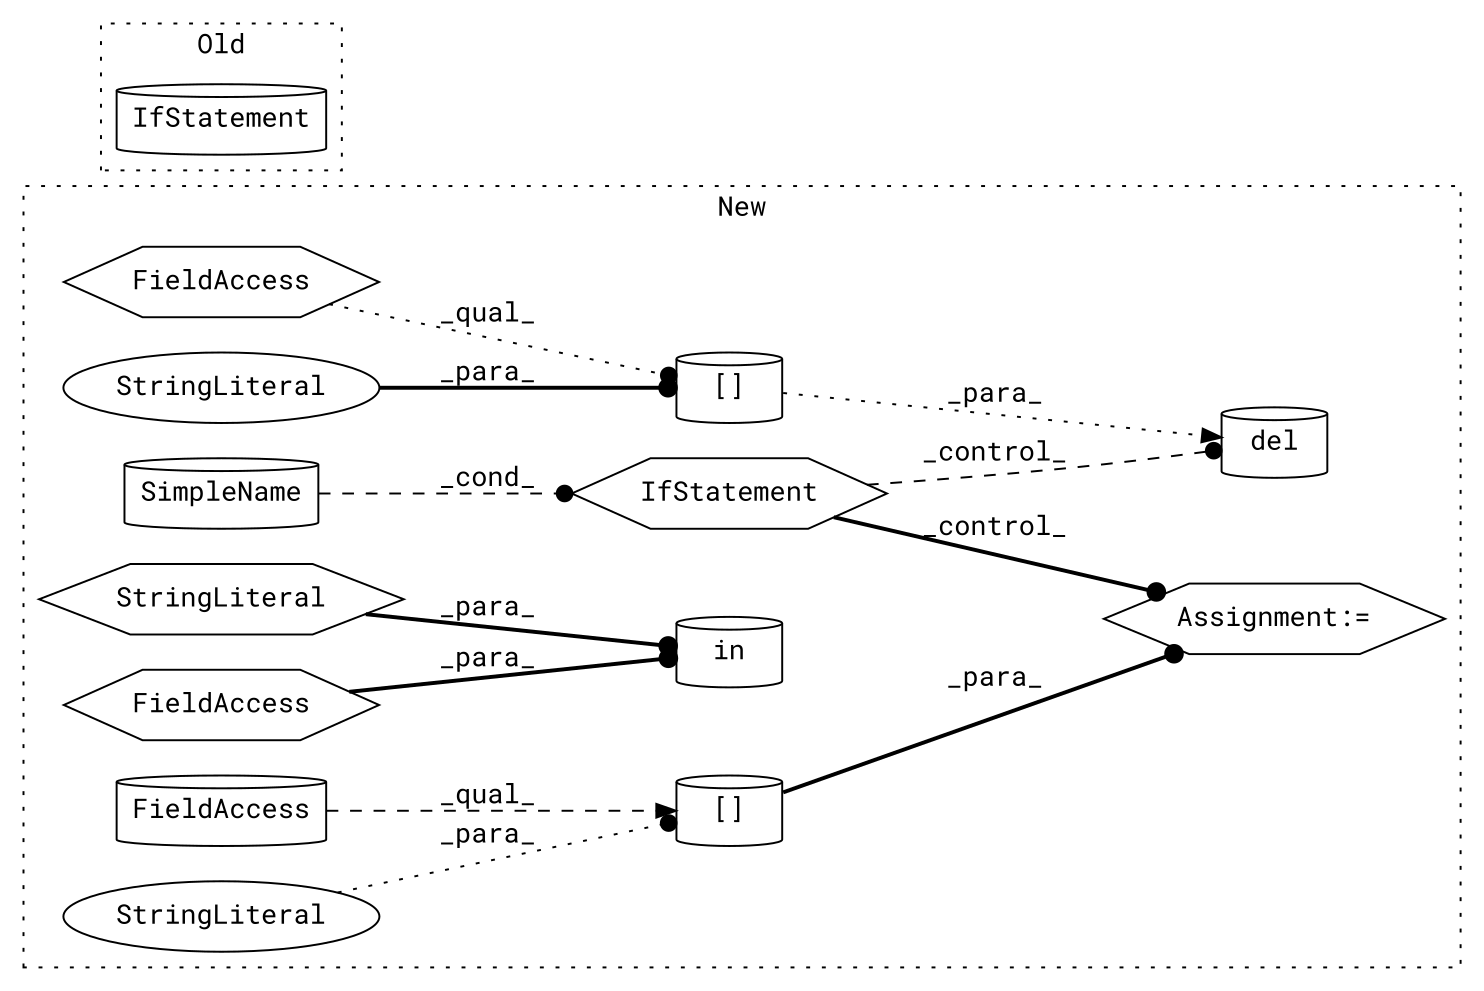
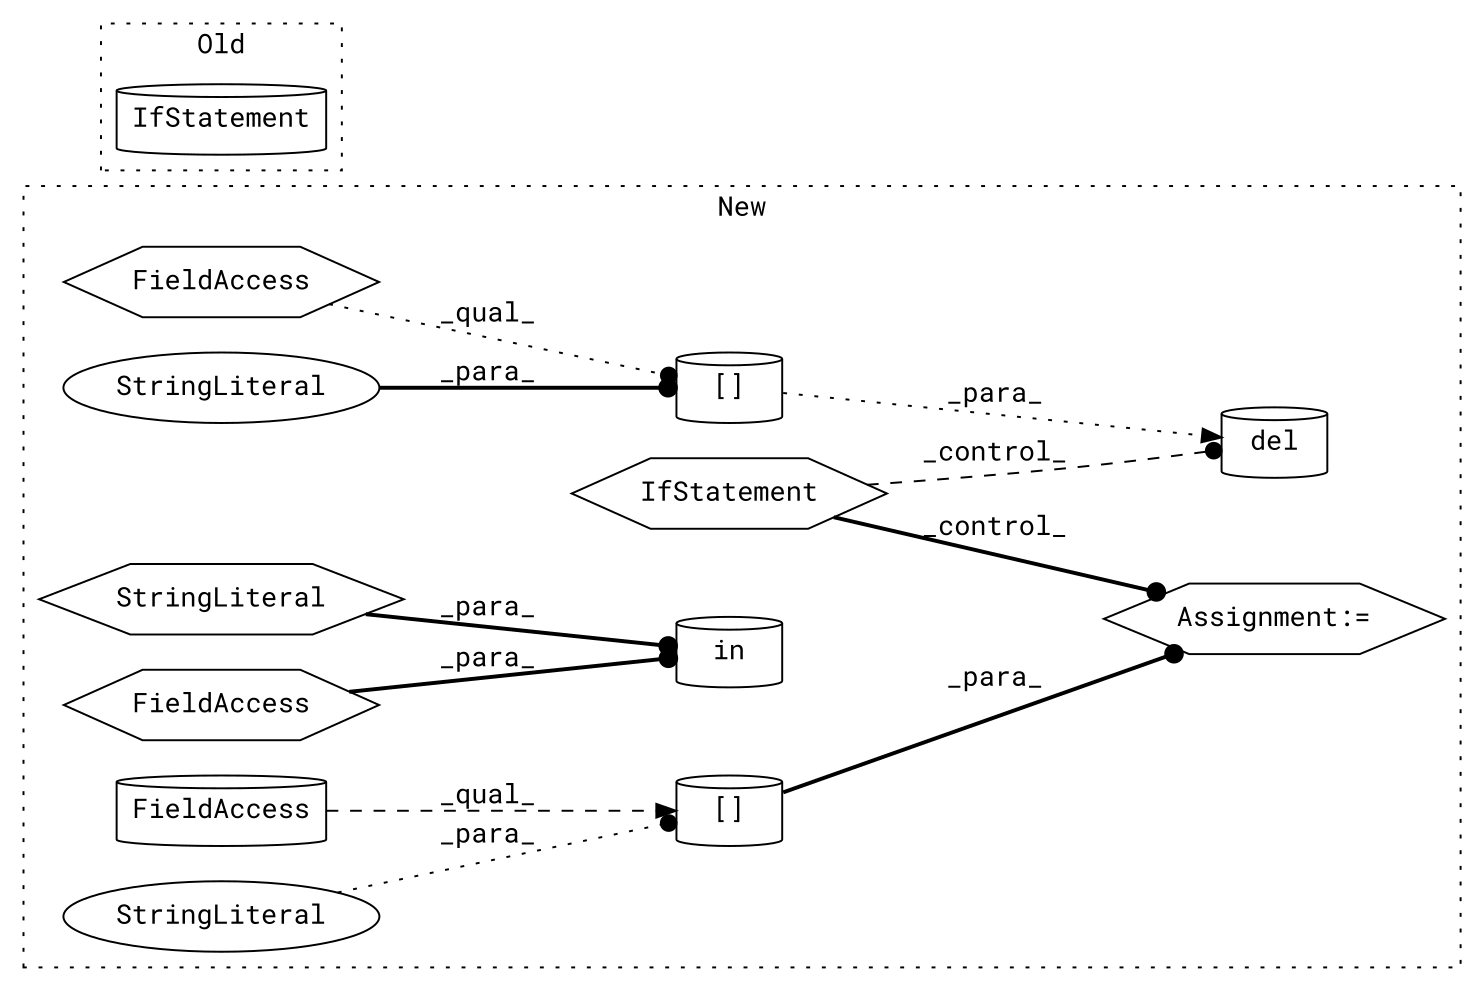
(221, 494) -> none
